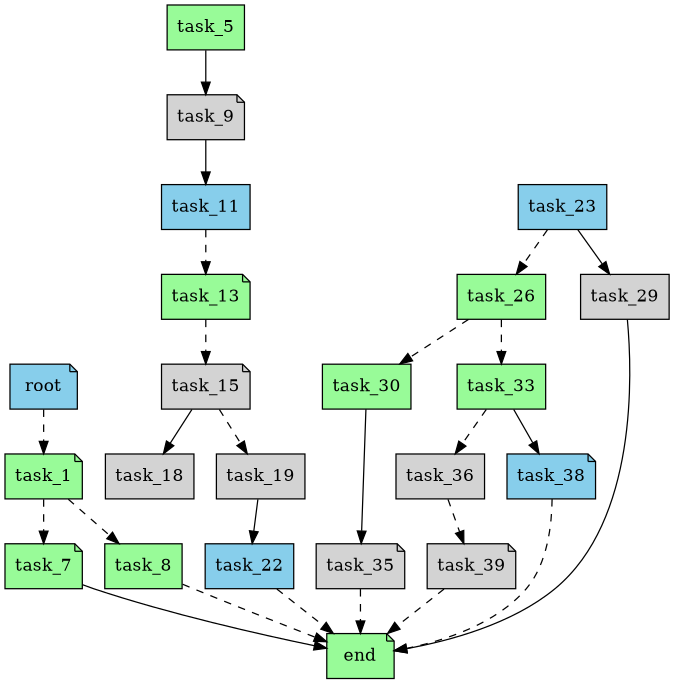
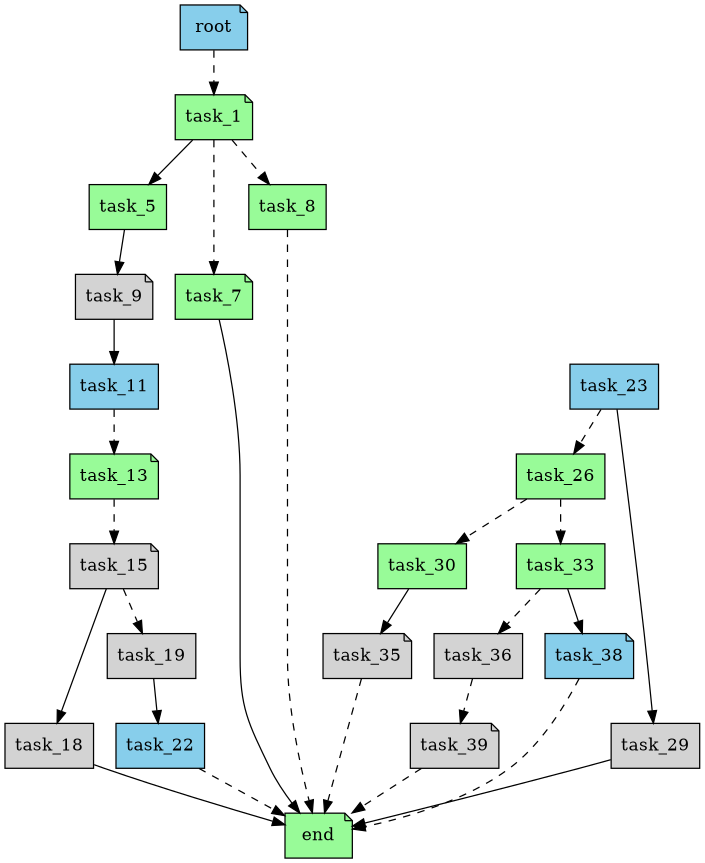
none -> (175, 158)
none -> (183, 794)
